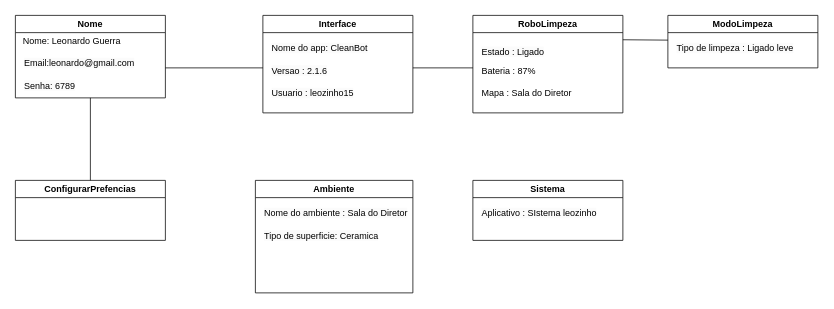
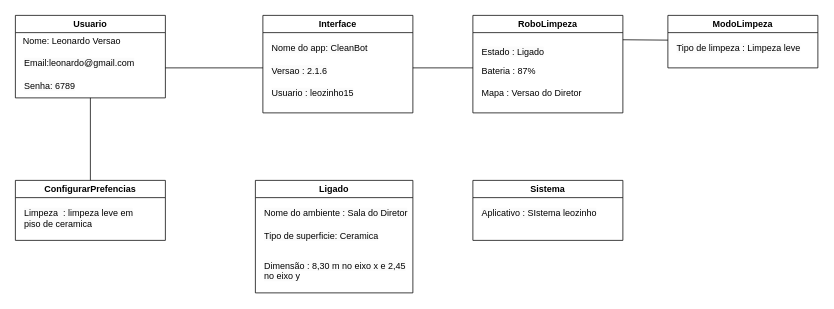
(90, 24) -> (90, 24)
(72, 42) -> (72, 42)
(737, 49) -> (740, 49)
(529, 94) -> (535, 94)
(334, 189) -> (334, 189)
none -> (87, 218)
none -> (338, 270)
